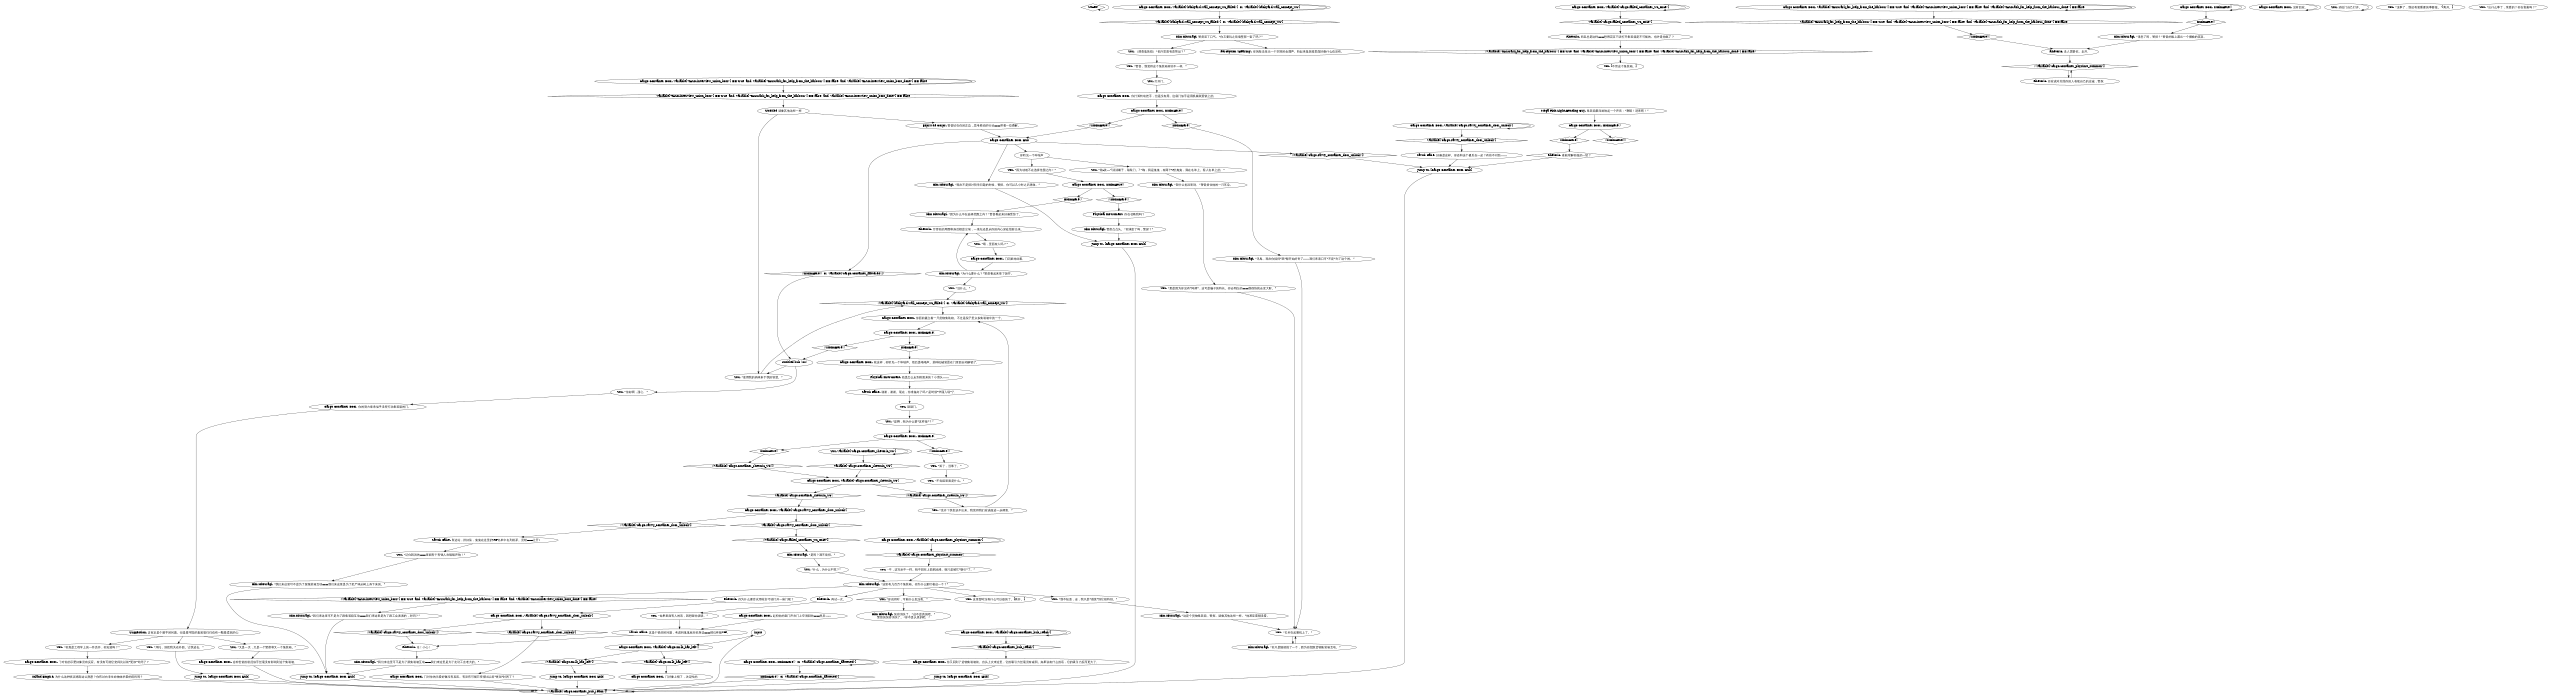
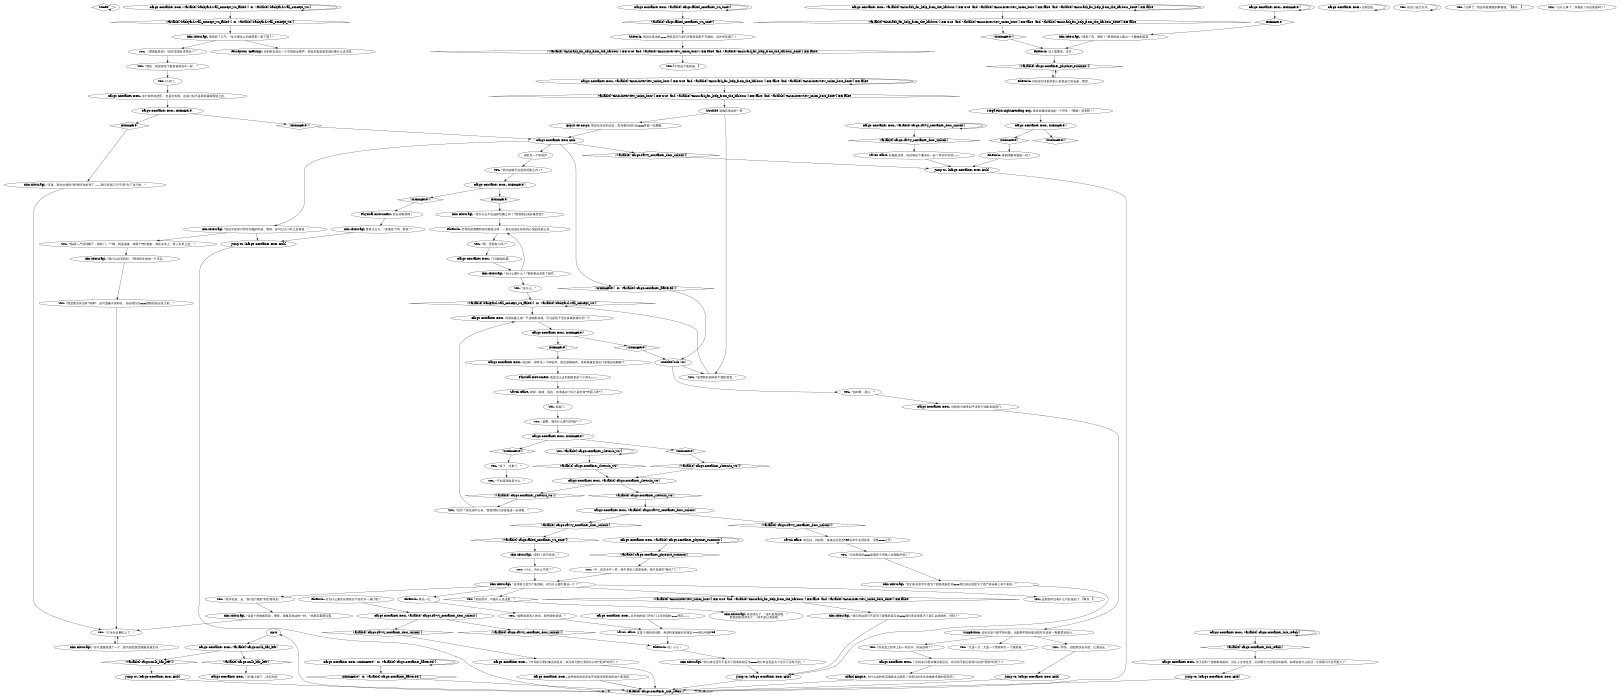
(1569, 155) -> (1009, 155)
(1087, 162) -> (193, 237)
(256, 654) -> none
